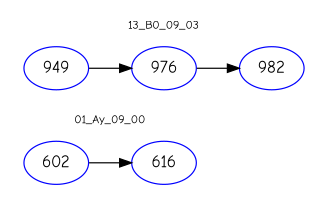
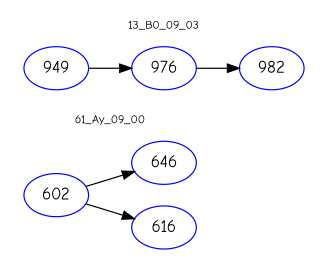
(110, 120) -> (110, 120)
none -> (164, 163)
